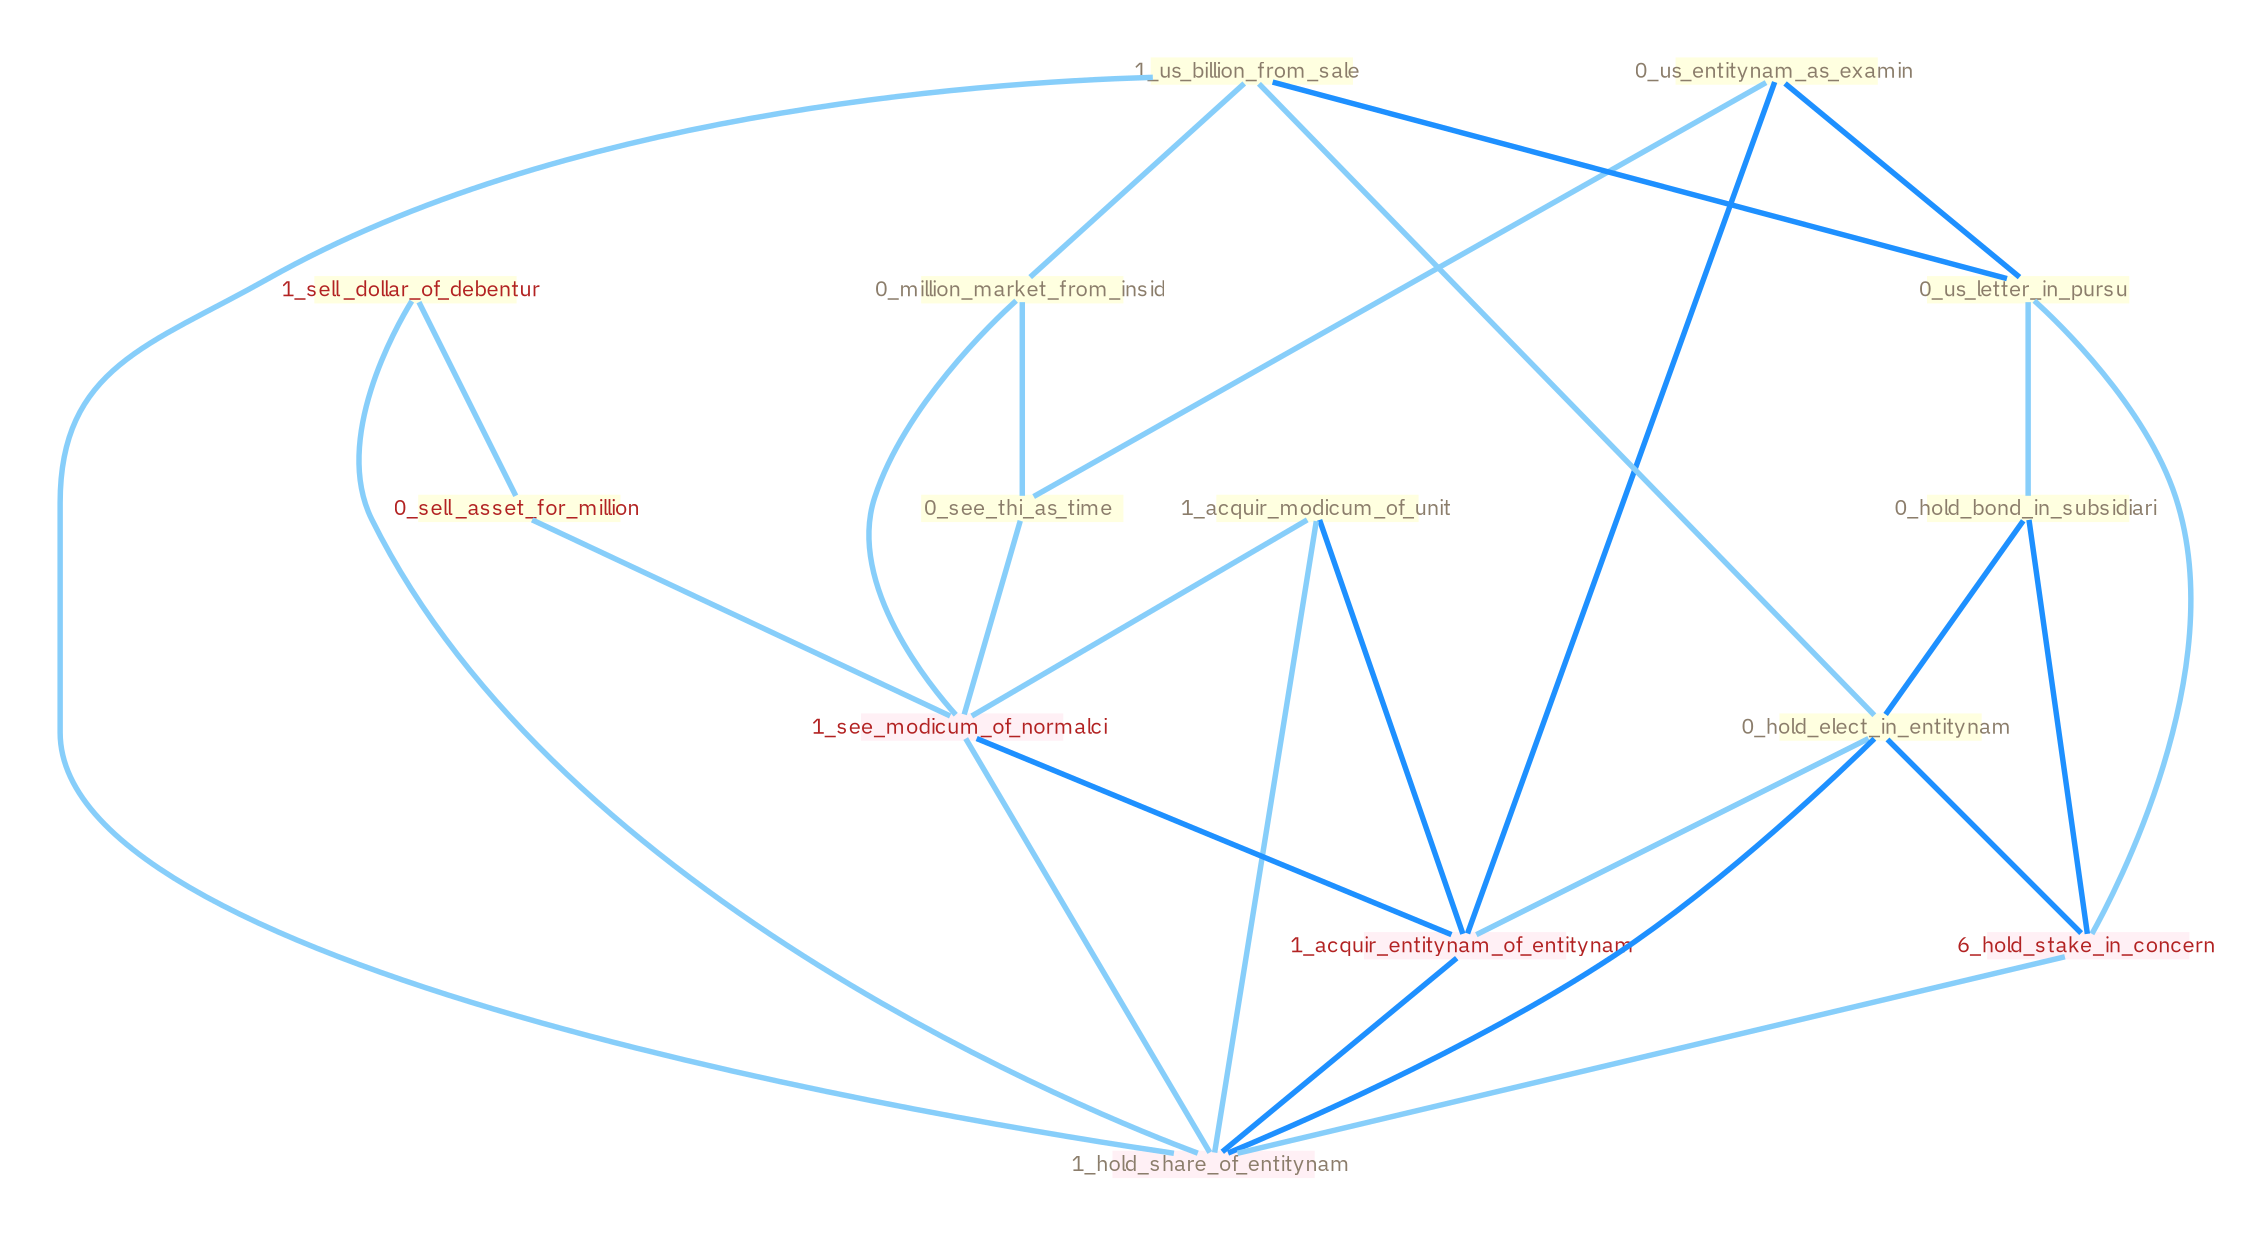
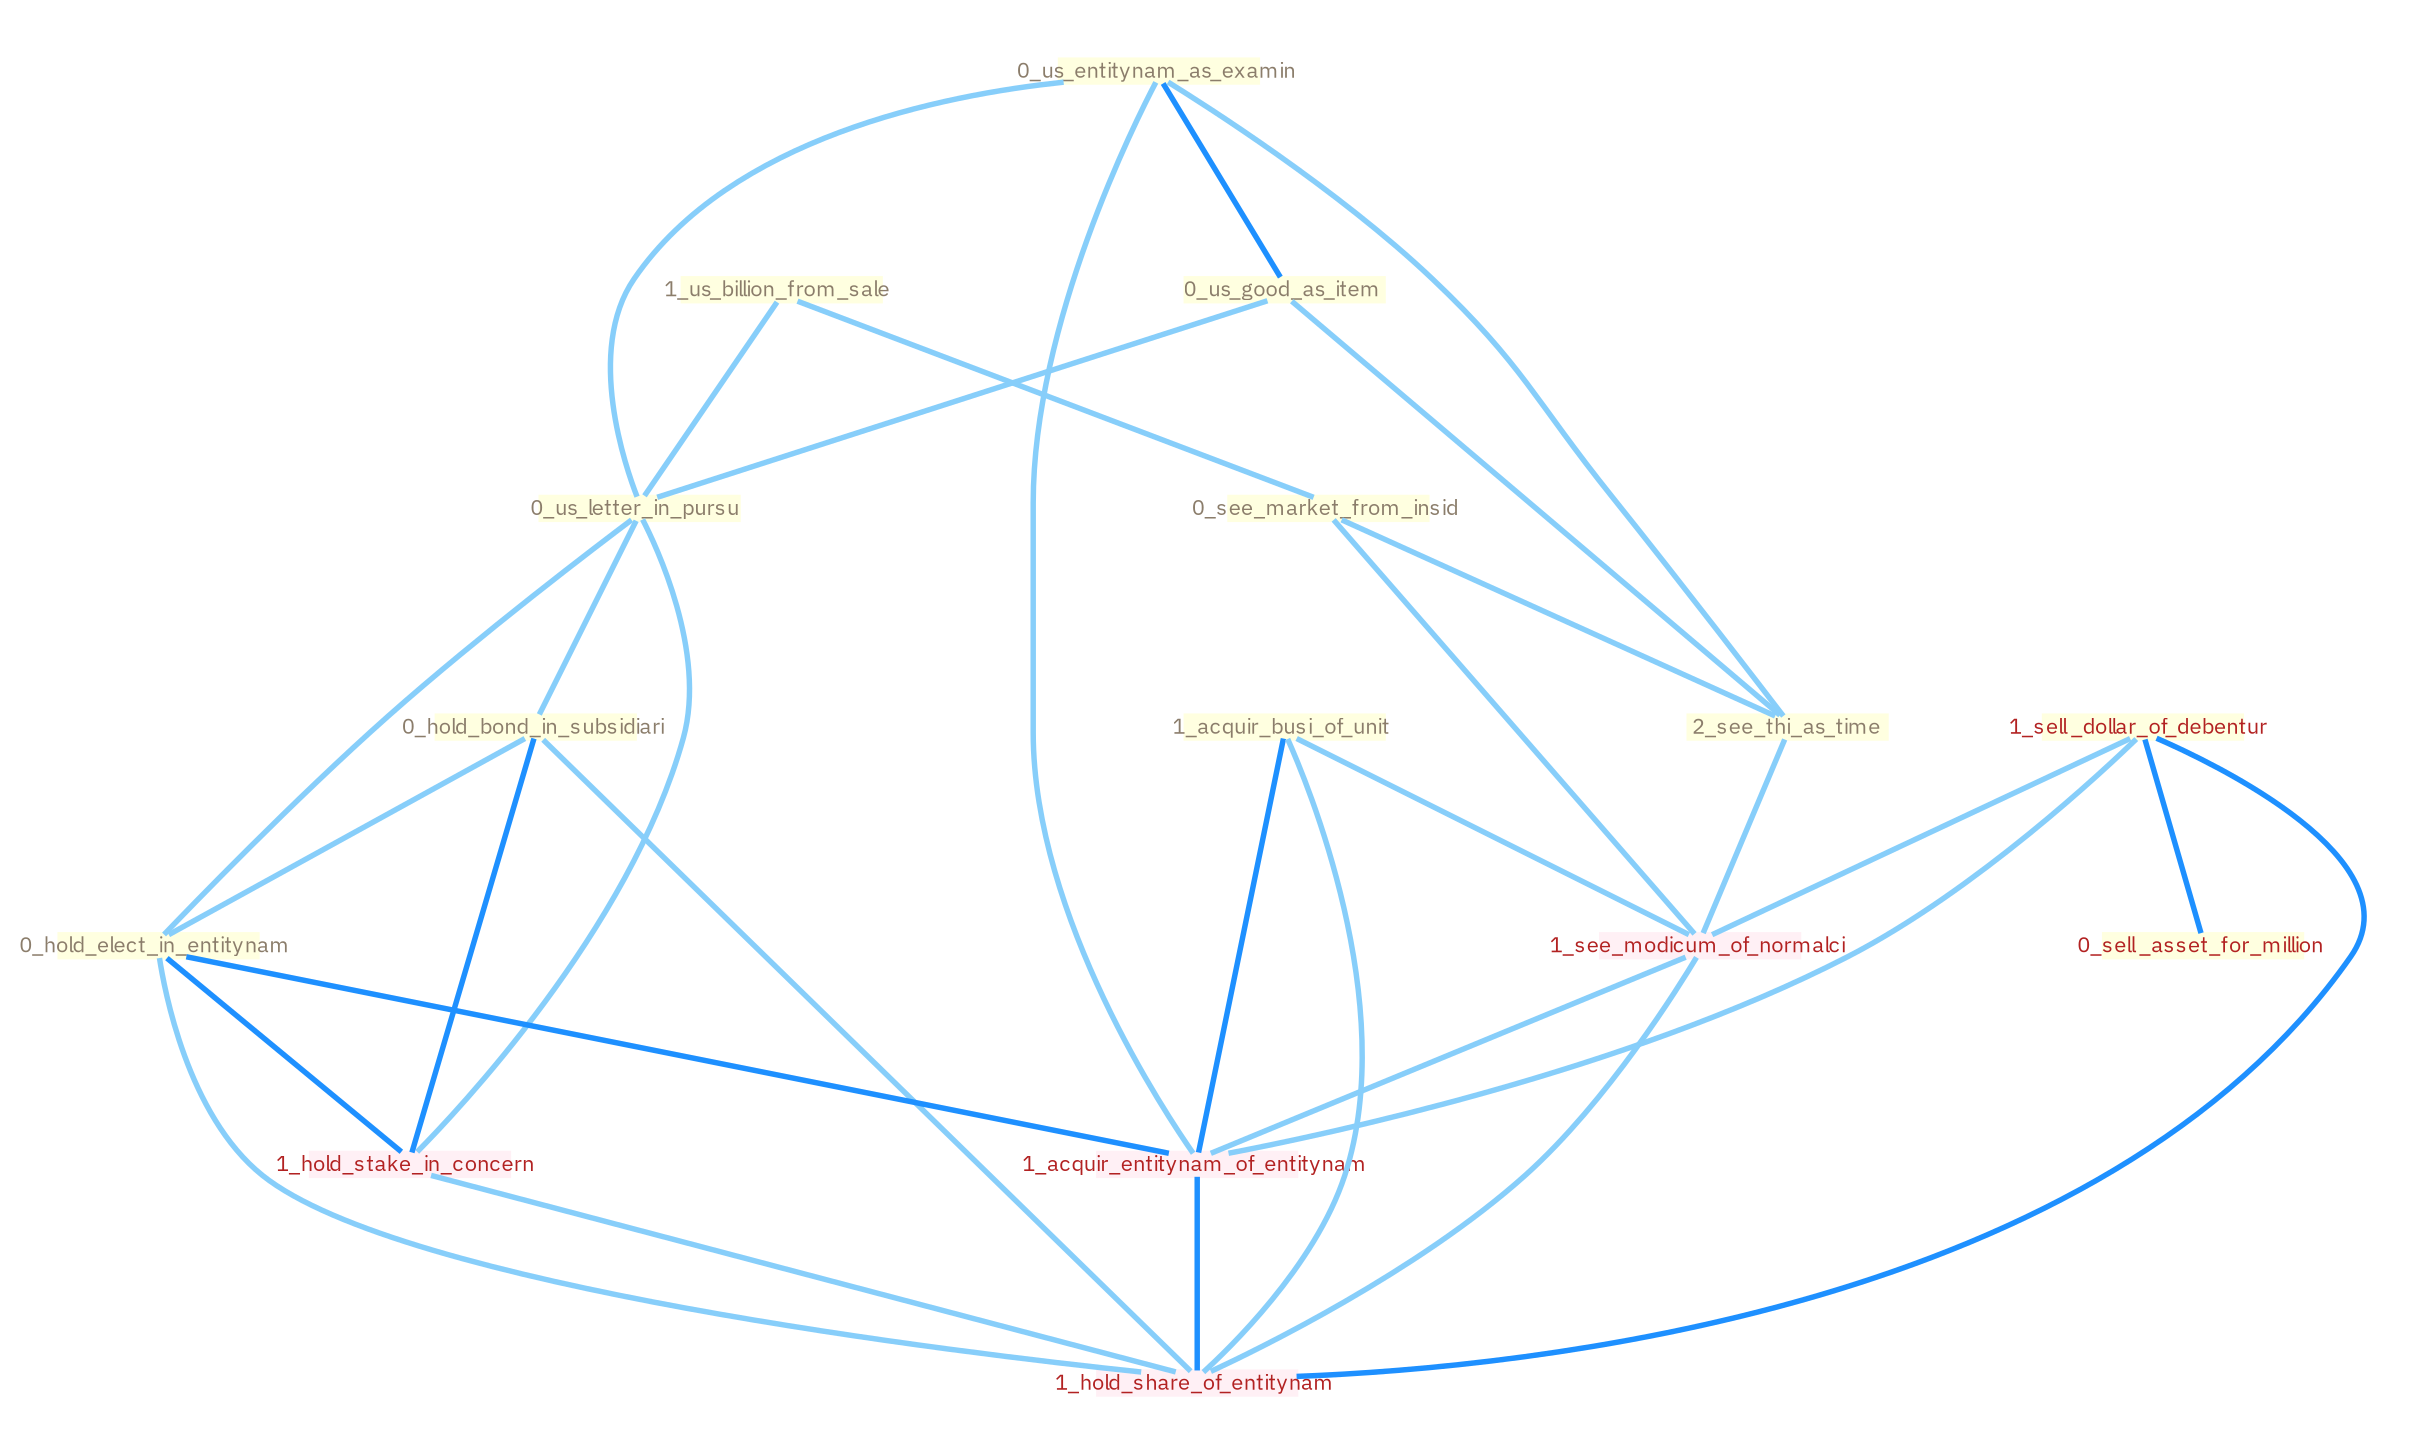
(1902, 180) -> (728, 189)
(1658, 185) -> (711, 399)
(1022, 290) -> (1328, 508)
none -> (1285, 290)
(467, 399) -> (2173, 836)
(1567, 400) -> (388, 716)
(1022, 508) -> (1788, 727)
(1317, 508) -> (1285, 727)
(1621, 508) -> (1033, 625)
(60, 612) -> (867, 1056)
(741, 618) -> (1921, 837)
(1954, 618) -> (347, 837)
(639, 835) -> (2023, 1216)
(1214, 837) -> (1448, 1055)
(1672, 837) -> (678, 1055)
(2088, 946) -> (410, 1164)
(1574, 981) -> (572, 1285)
none -> (1716, 1015)
(1214, 1164) -> (1197, 1383)
